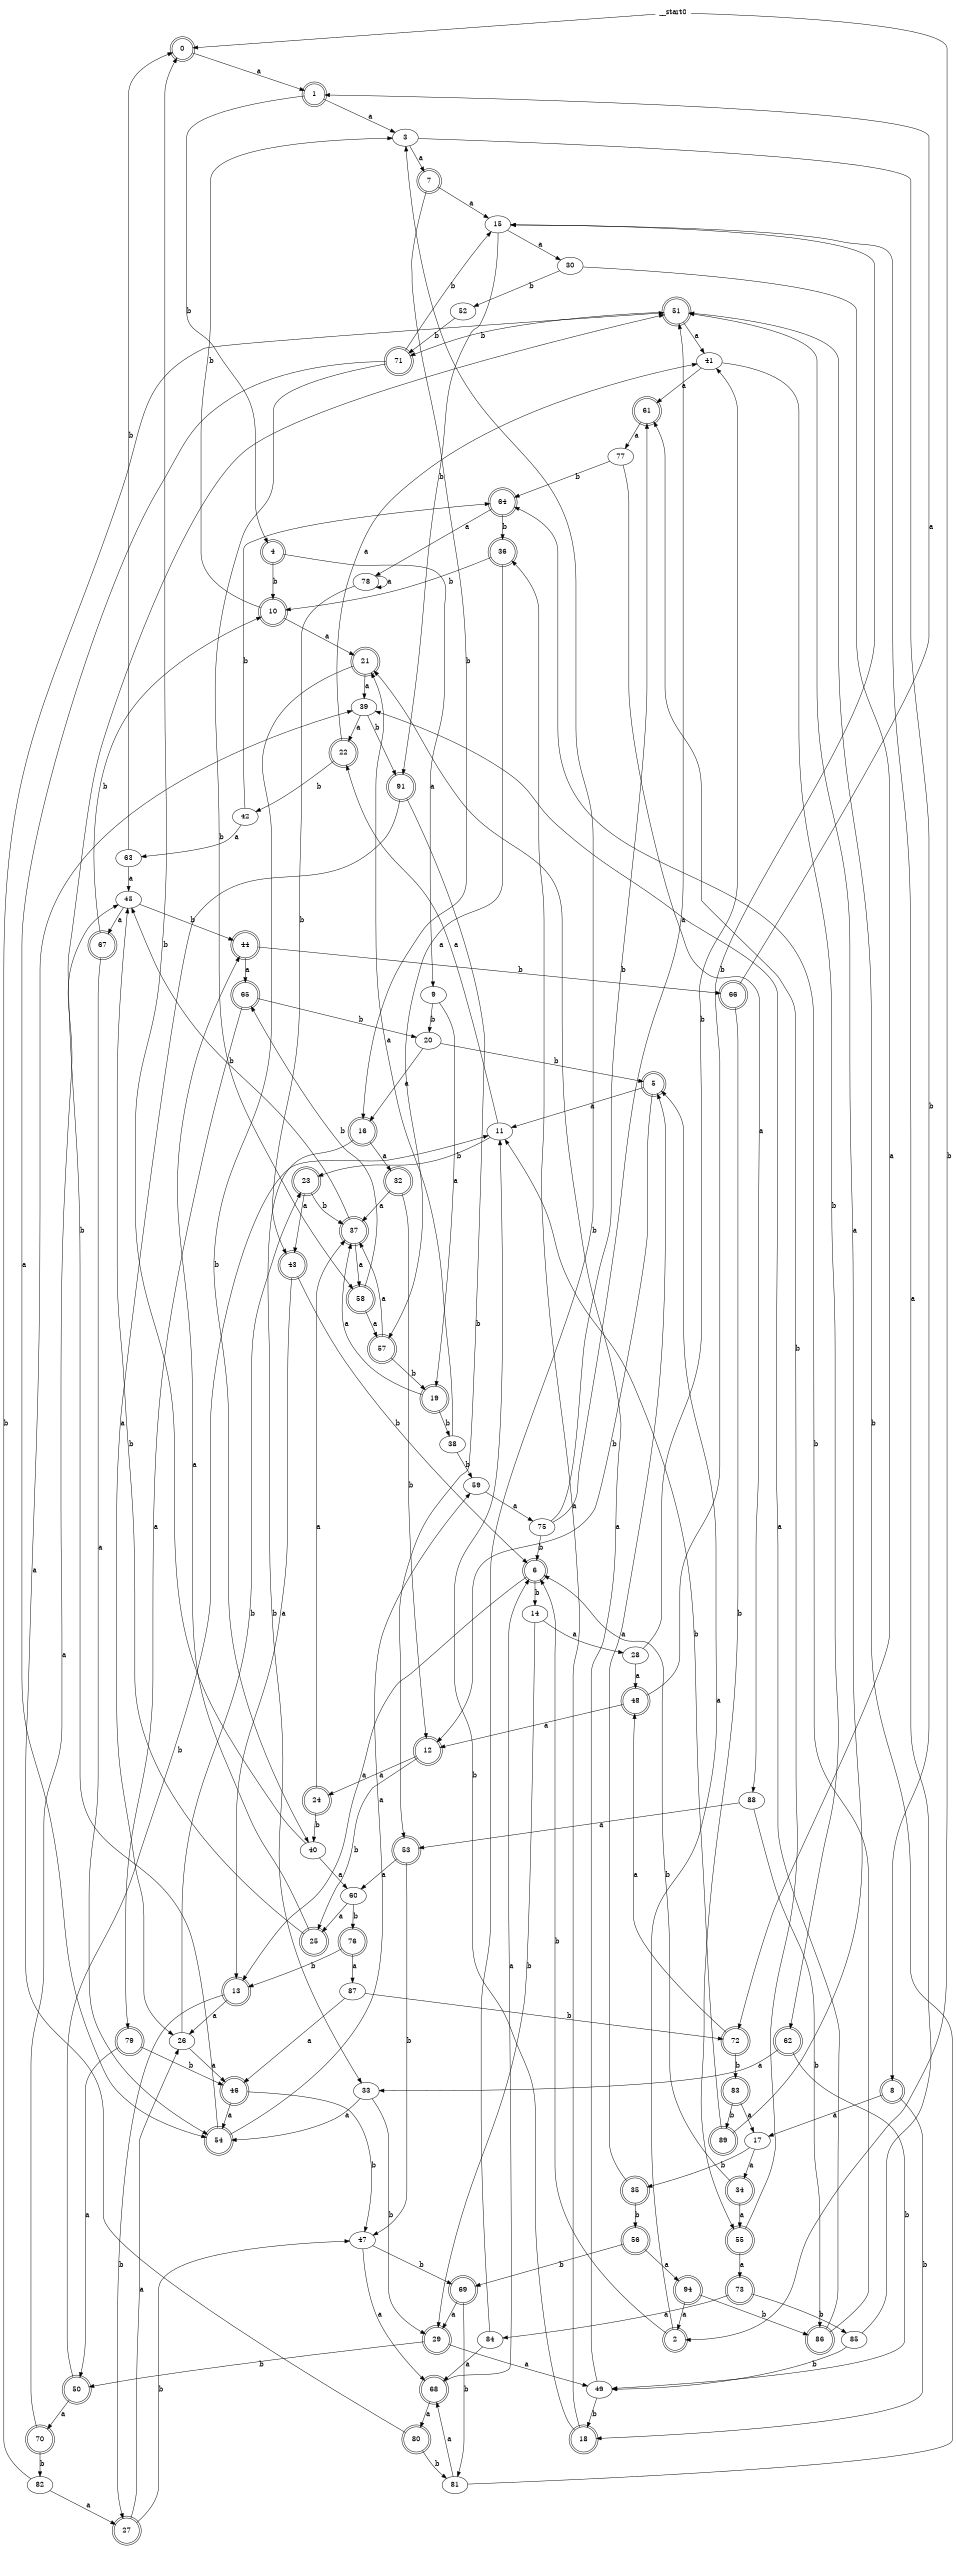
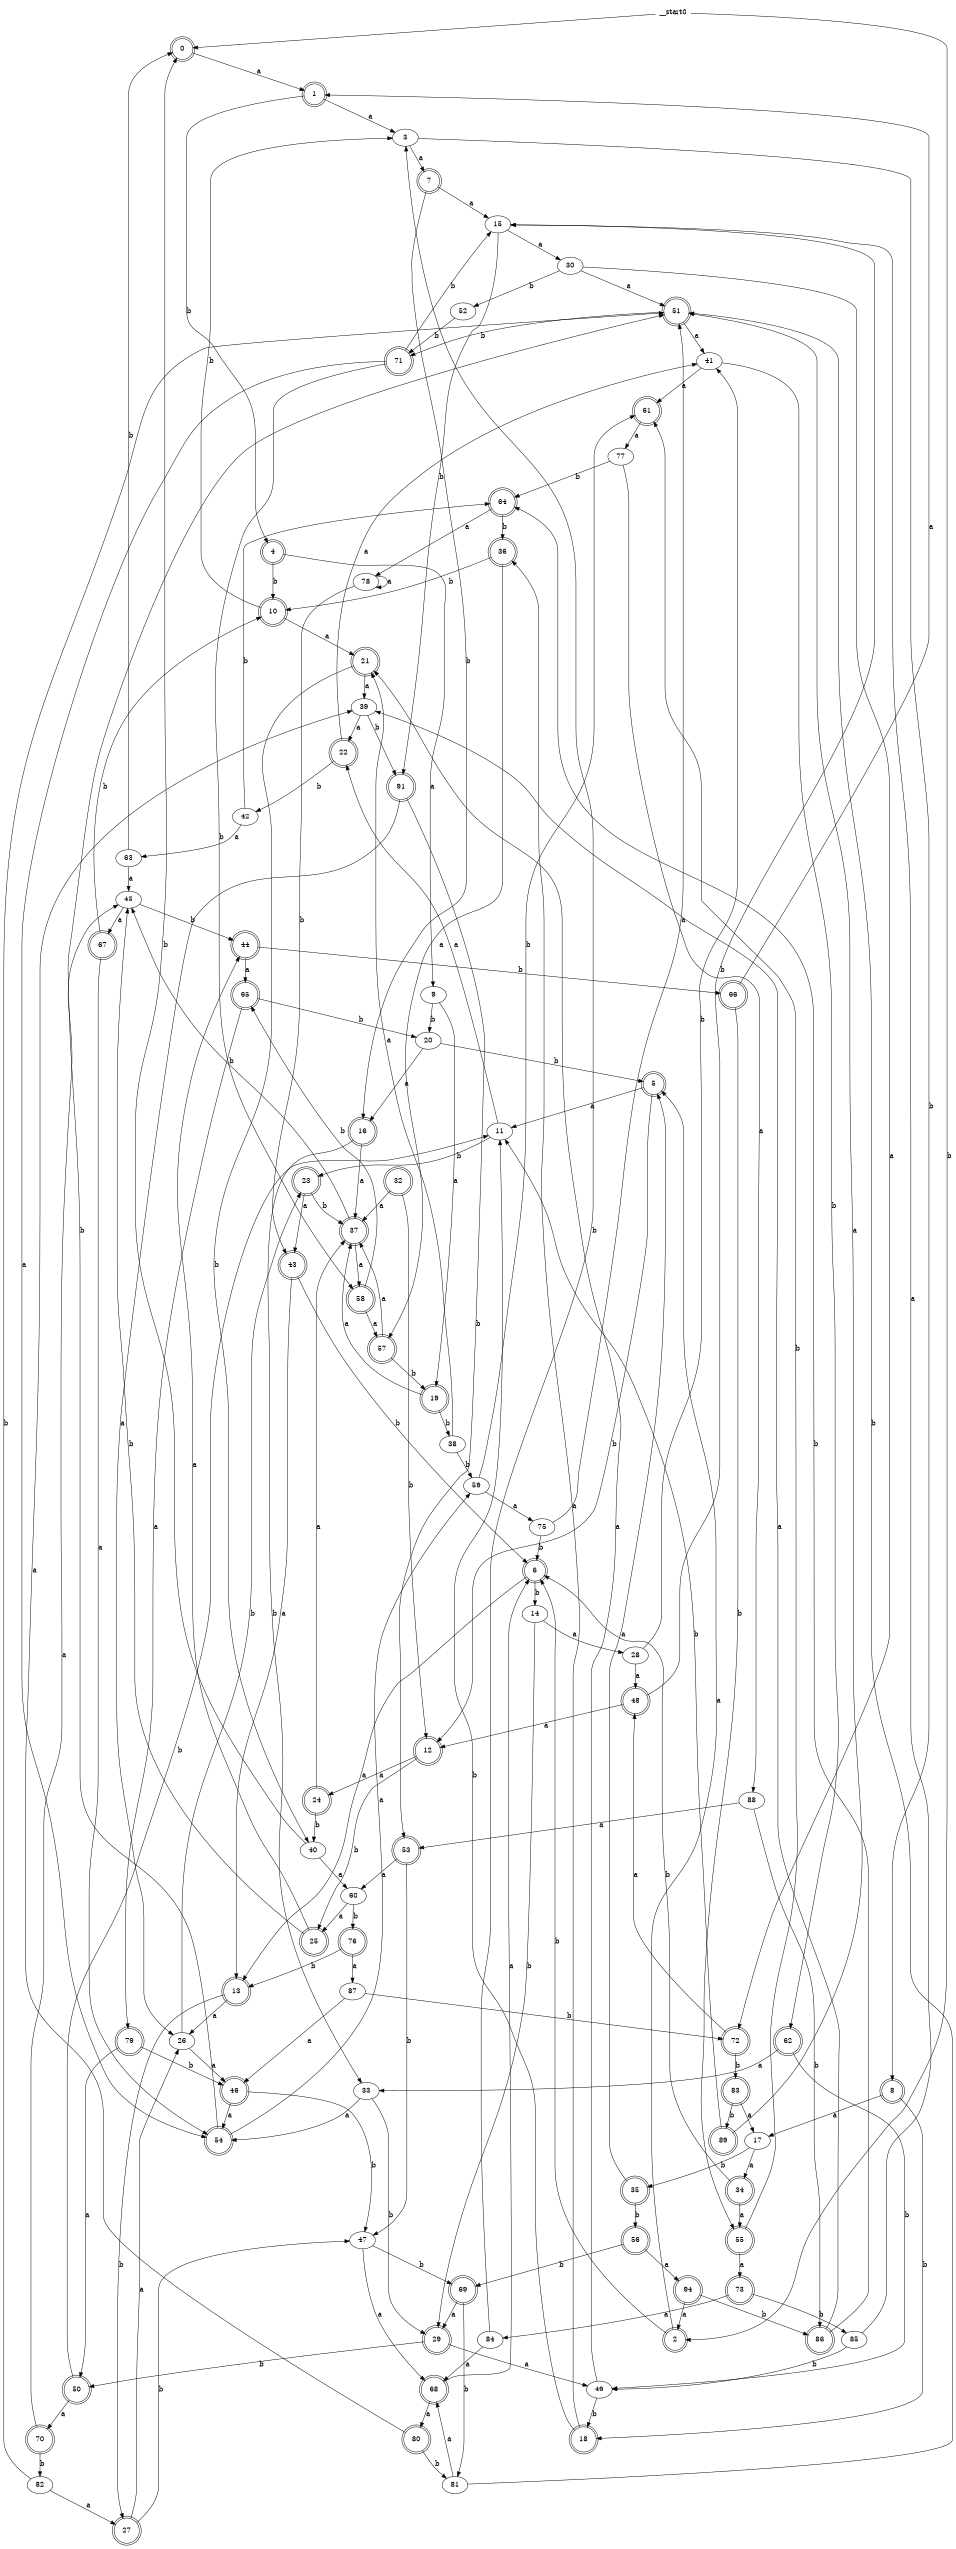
none -> (621, 287)
(620, 979) -> (526, 933)
(379, 1154) -> (358, 1179)
